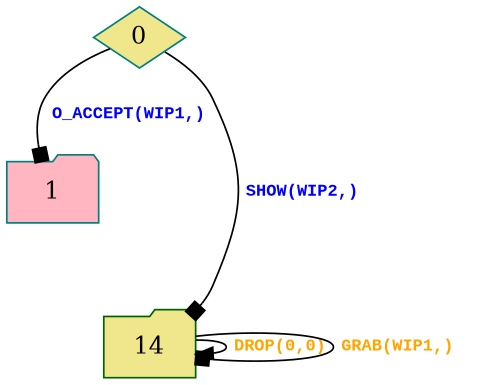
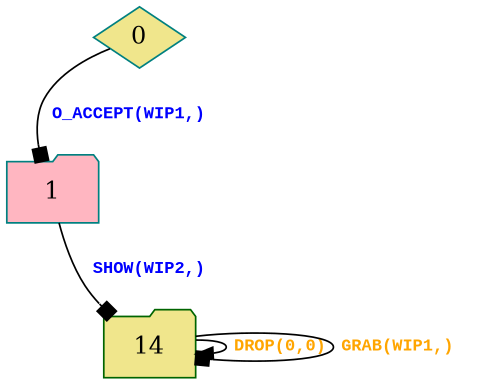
(237, 169) -> (74, 266)
